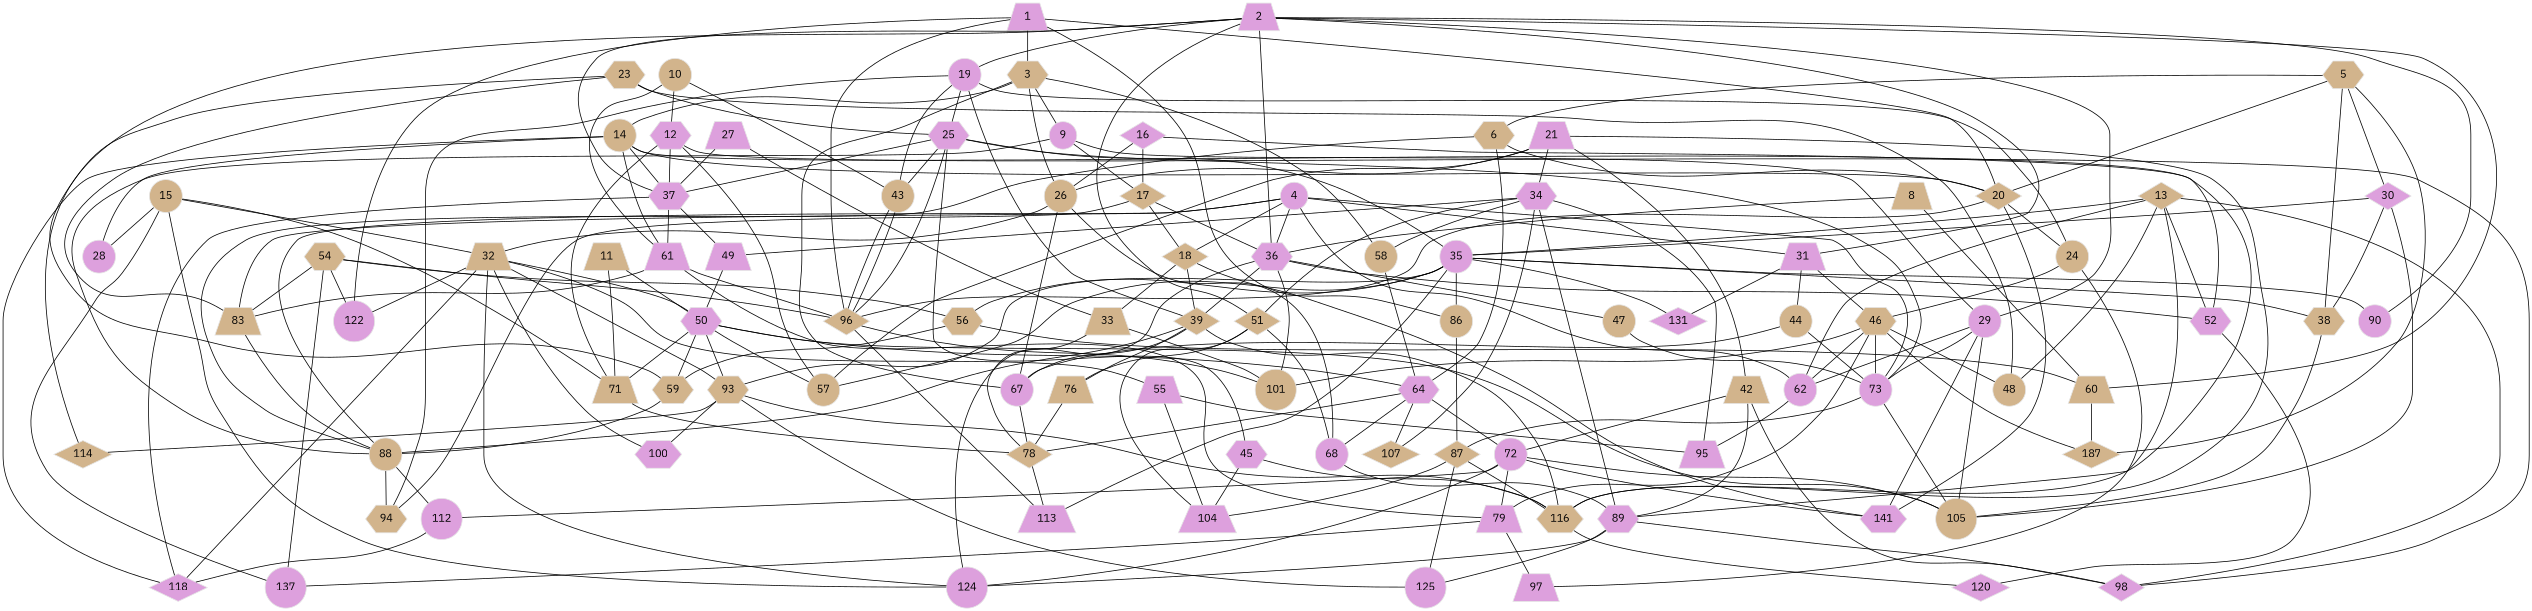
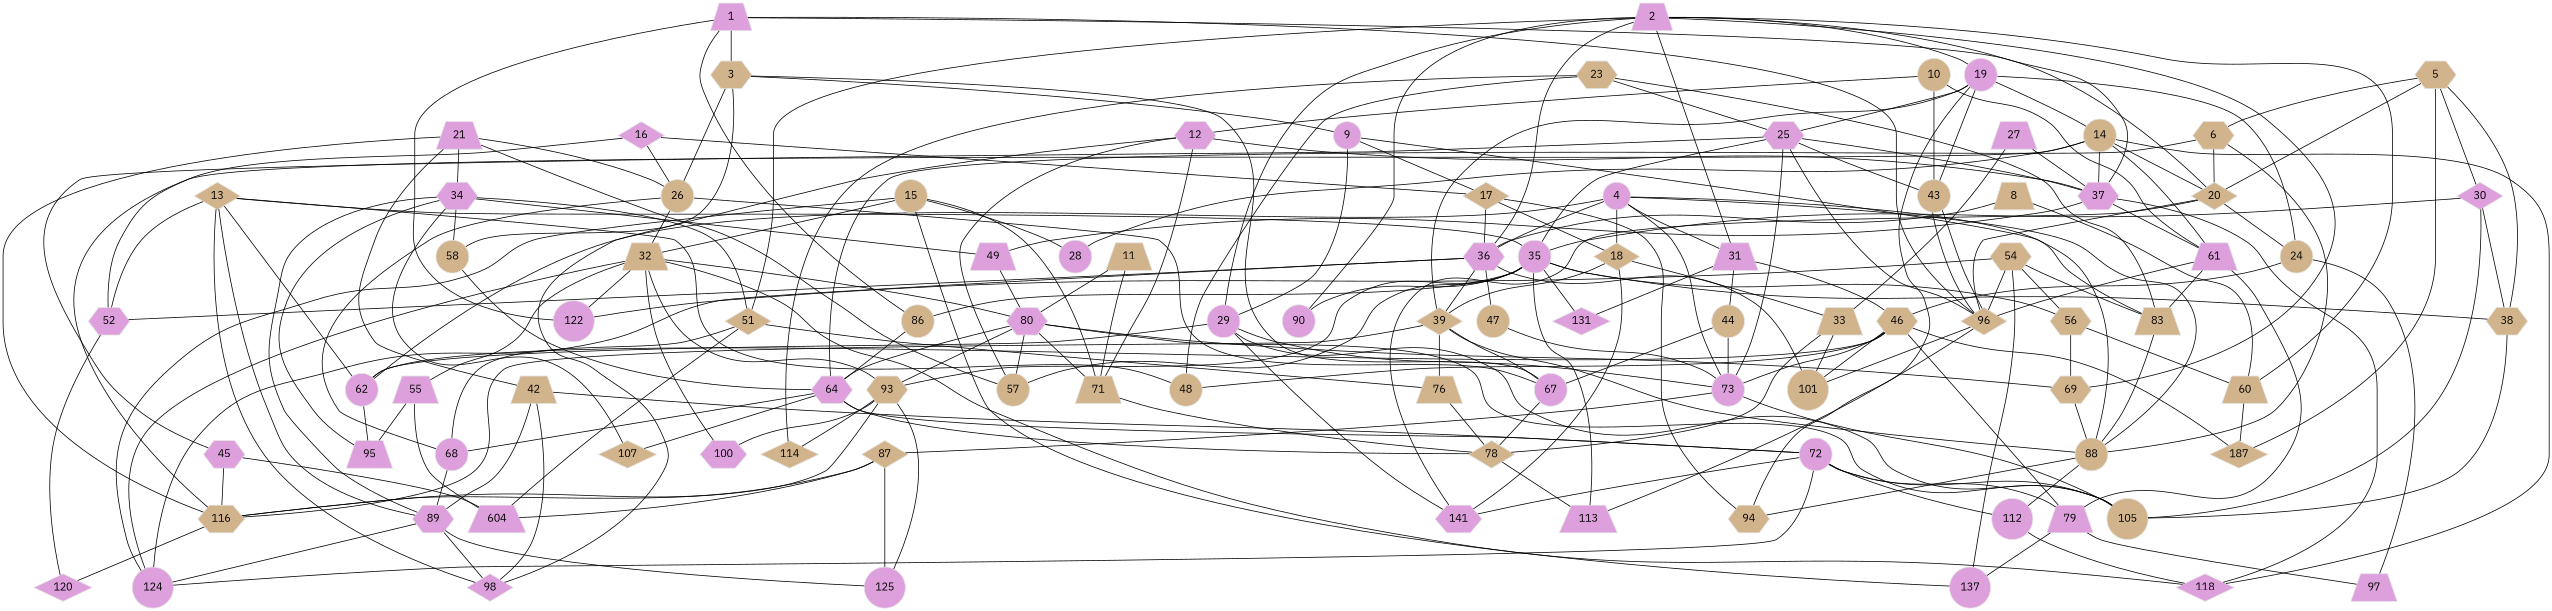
(822, 100) -> (2041, 103)
(701, 321) -> (1027, 321)
(1457, 389) -> (869, 360)
(673, 390) -> (2071, 390)
(1207, 519) -> (497, 519)
